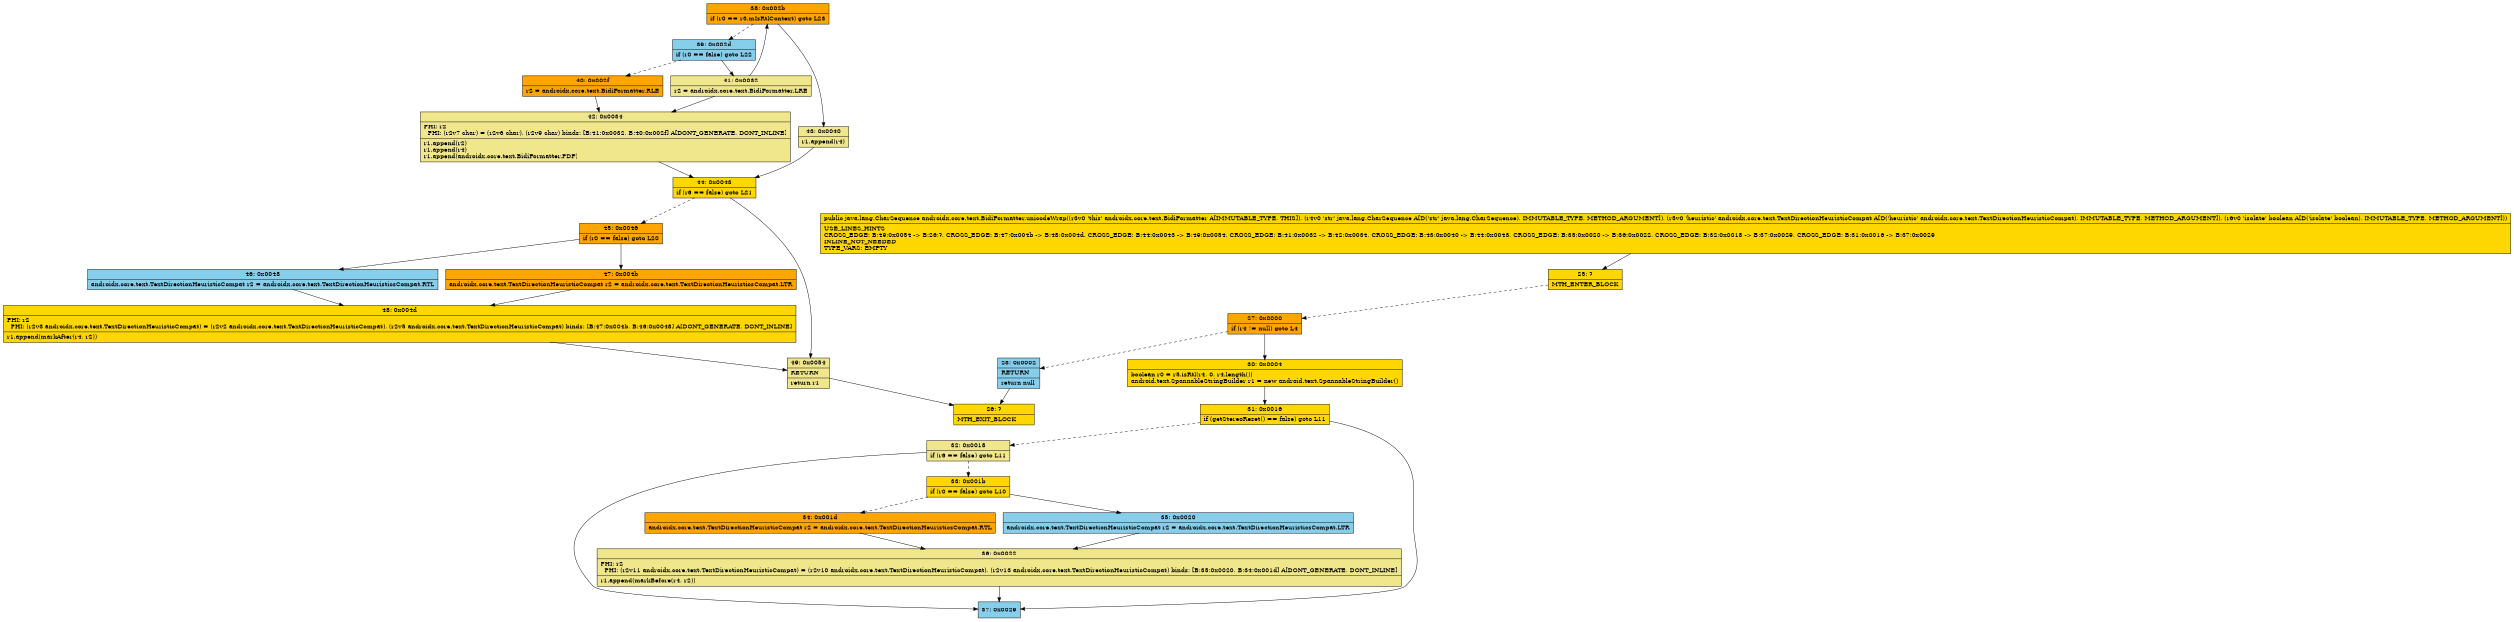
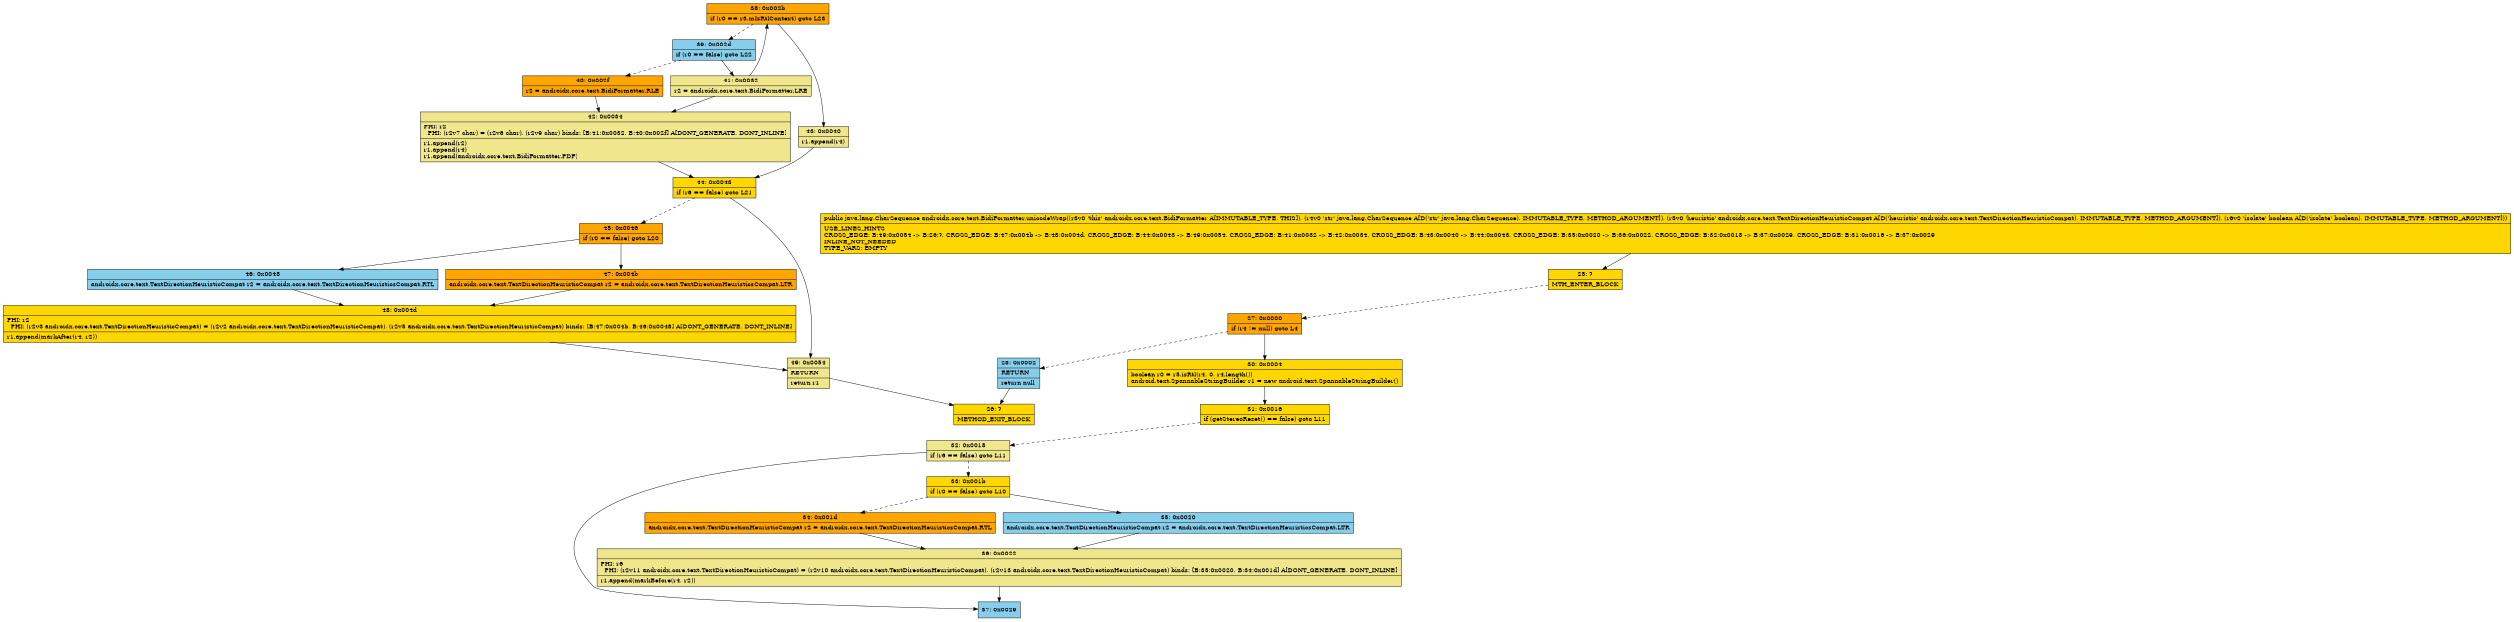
(987, 420) -> (994, 420)
(613, 564) -> (613, 564)
(1325, 597) -> none
